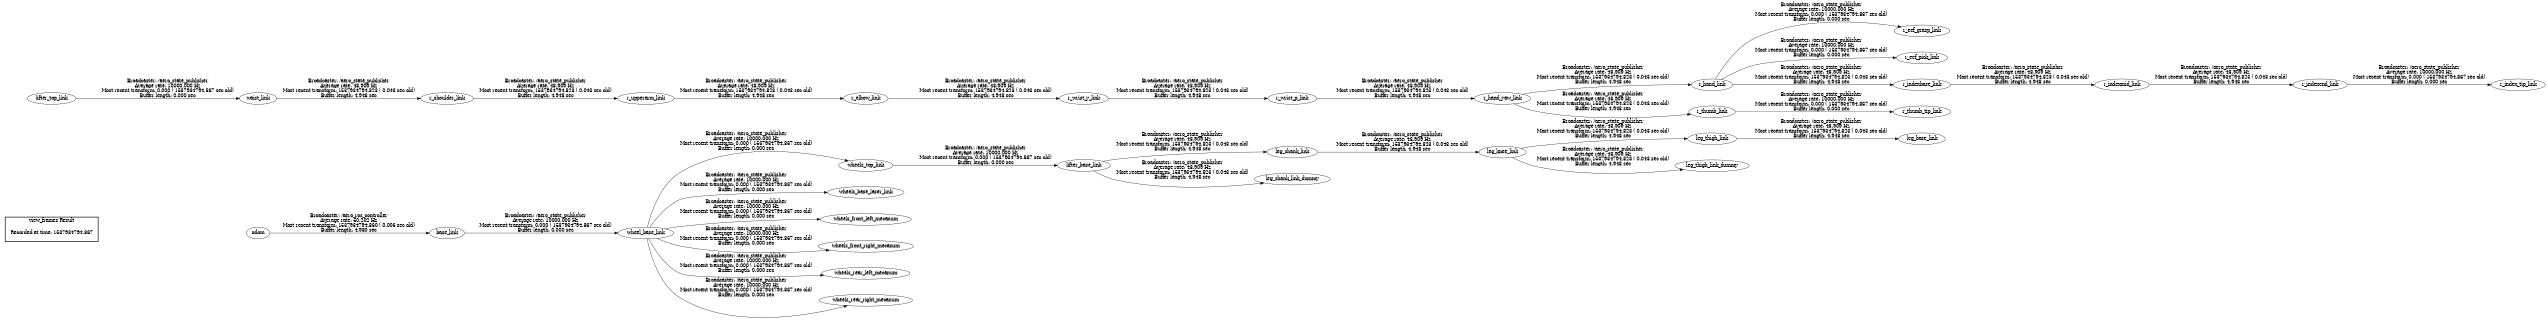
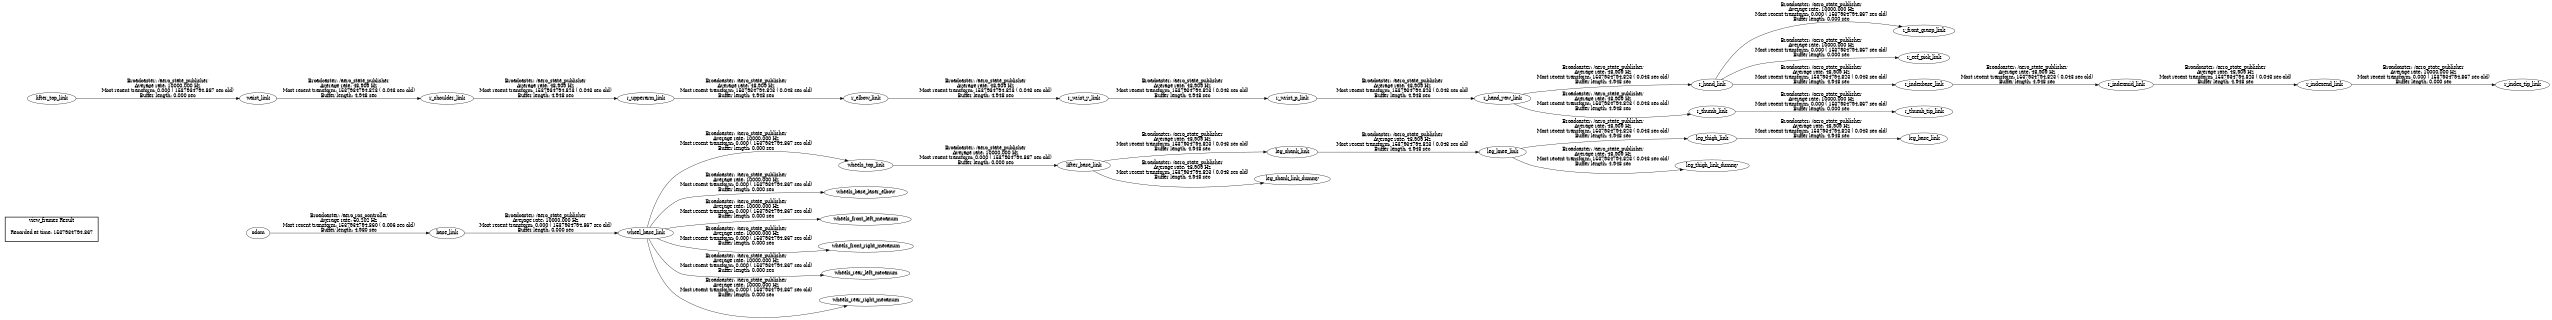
(1922, 31) -> (1924, 31)
(866, 192) -> (866, 192)
